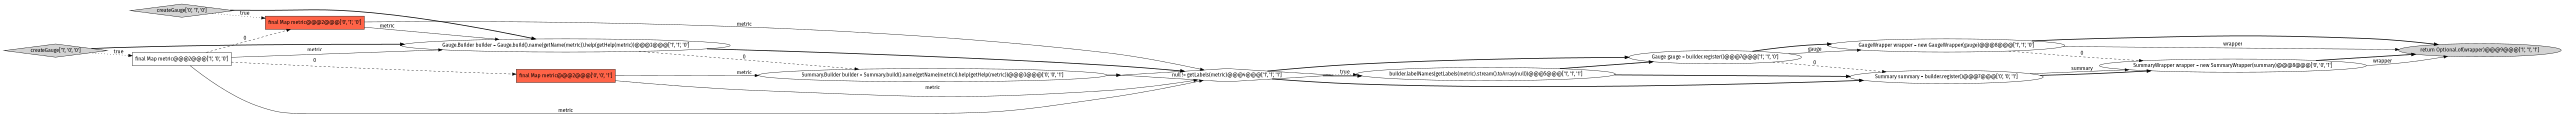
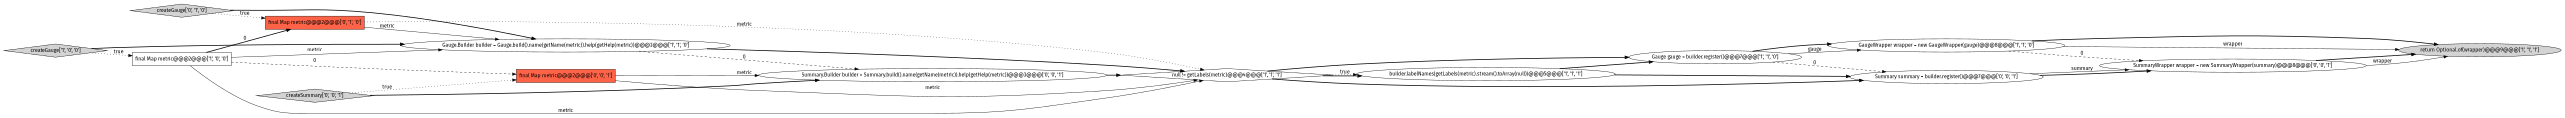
(784, 29) -> (784, 29)
(247, 41) -> (247, 41)
none -> (315, 96)
